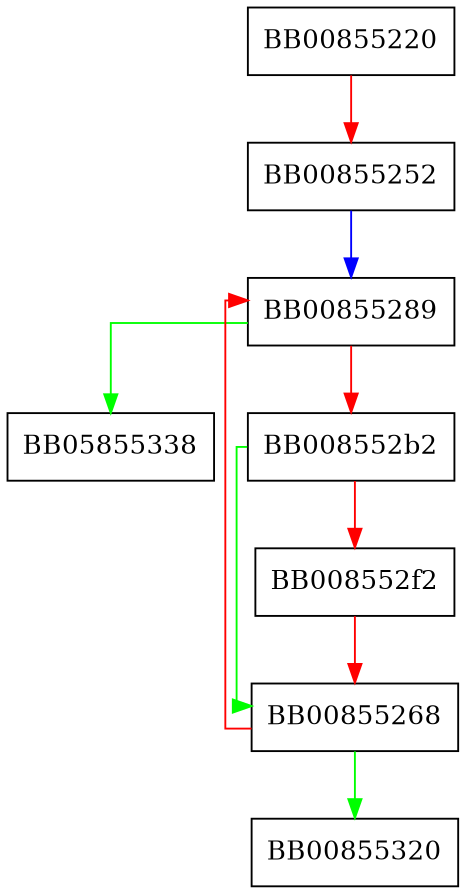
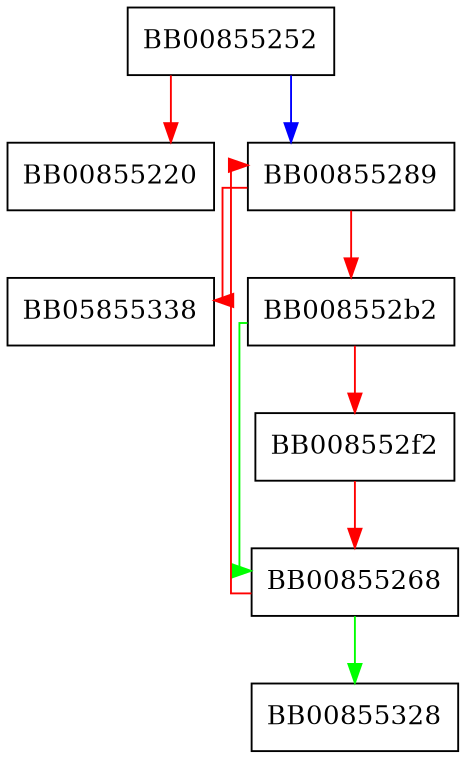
(351, 99) -> (171, 99)
(144, 323) -> (223, 232)
(355, 853) -> (355, 717)
